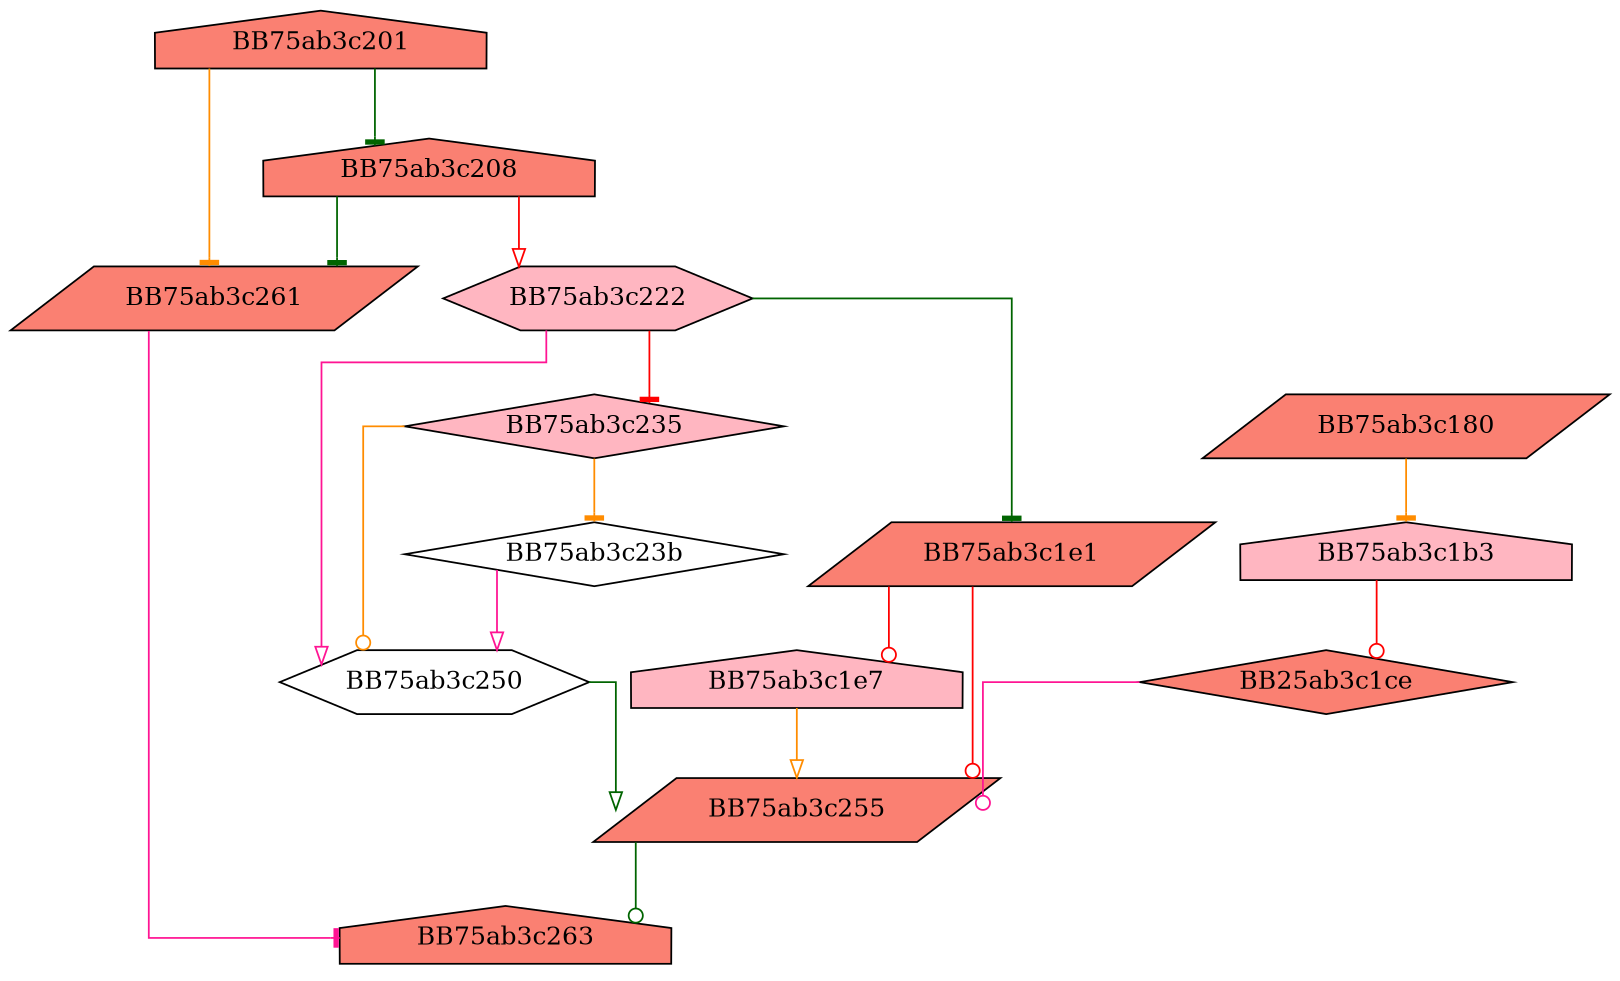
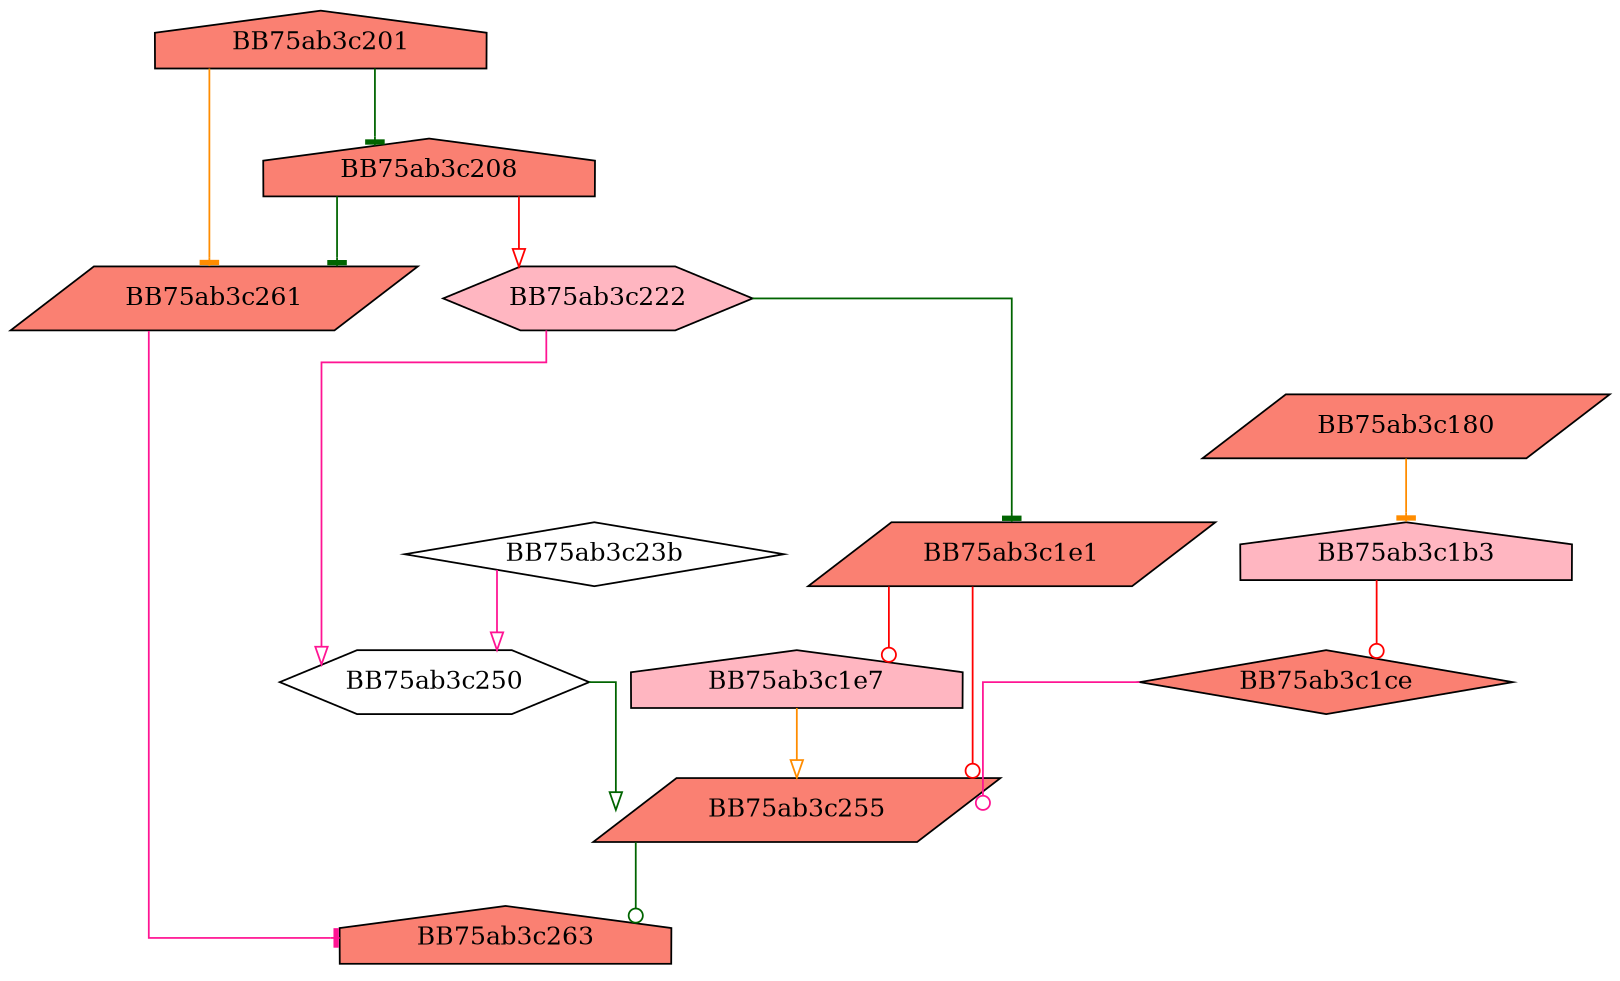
(594, 426) -> none
(1326, 682) -> (1326, 682)
